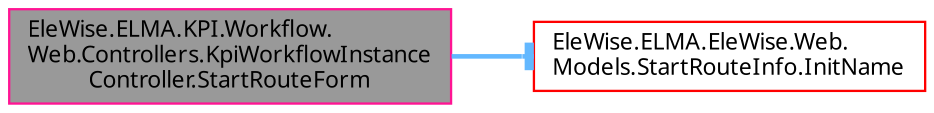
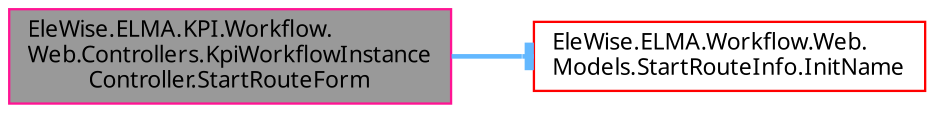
(730, 56) -> (730, 56)
